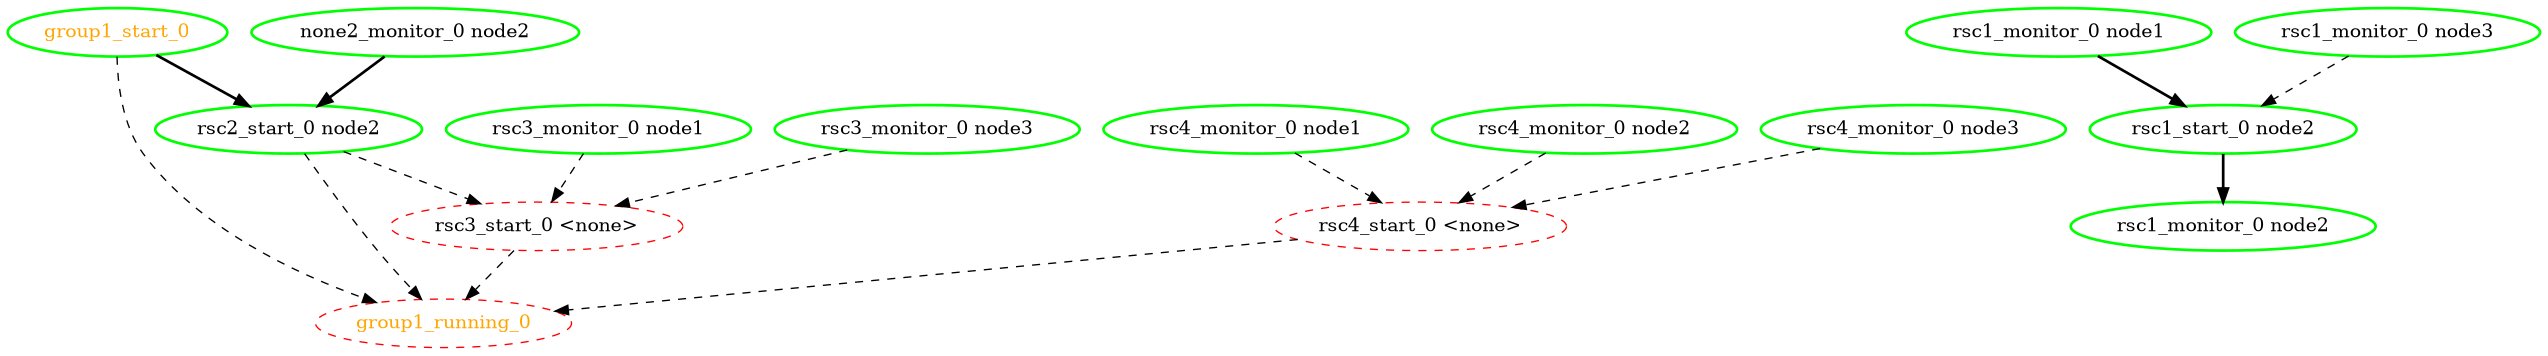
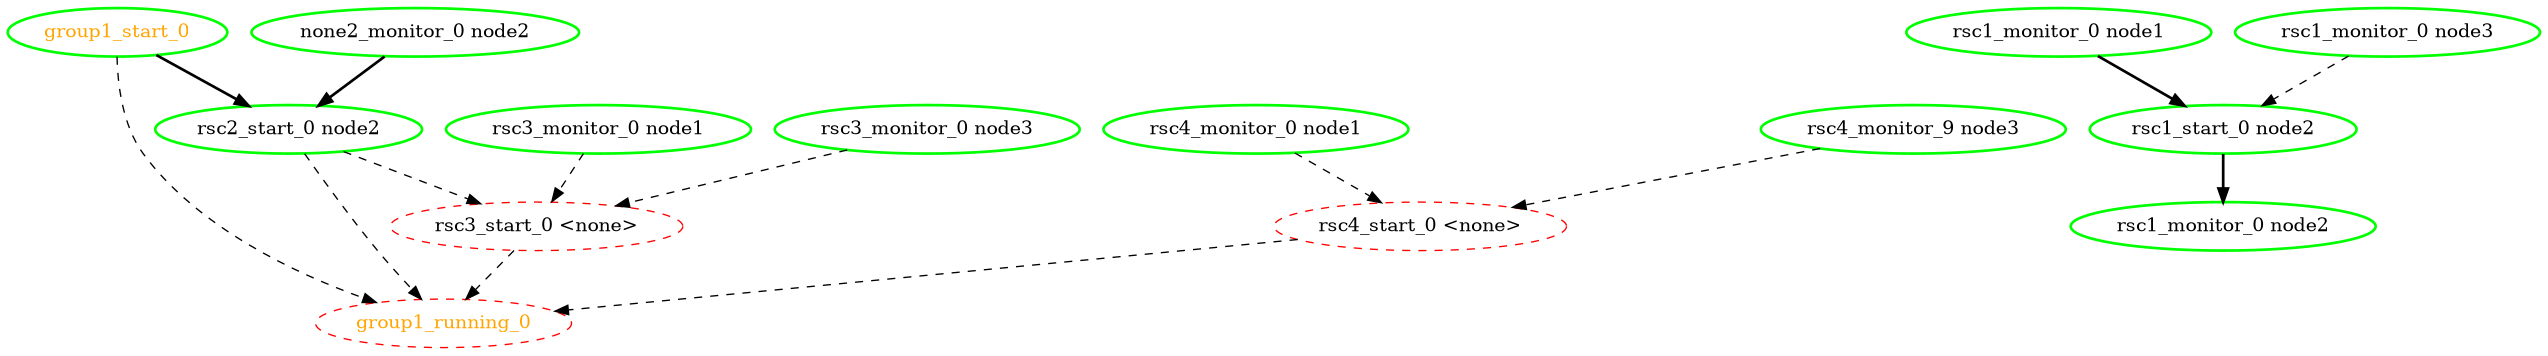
(1585, 129) -> none
(1913, 129) -> (1913, 129)
